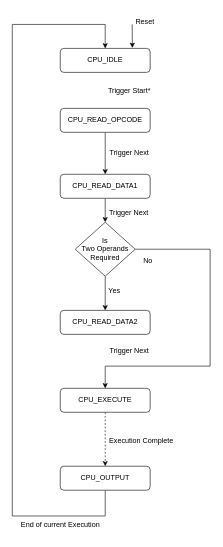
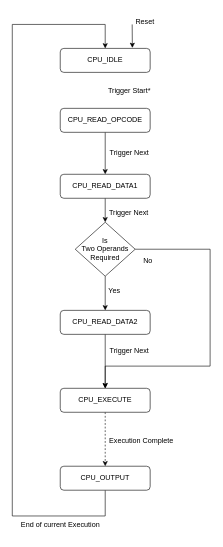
none -> (105, 349)
